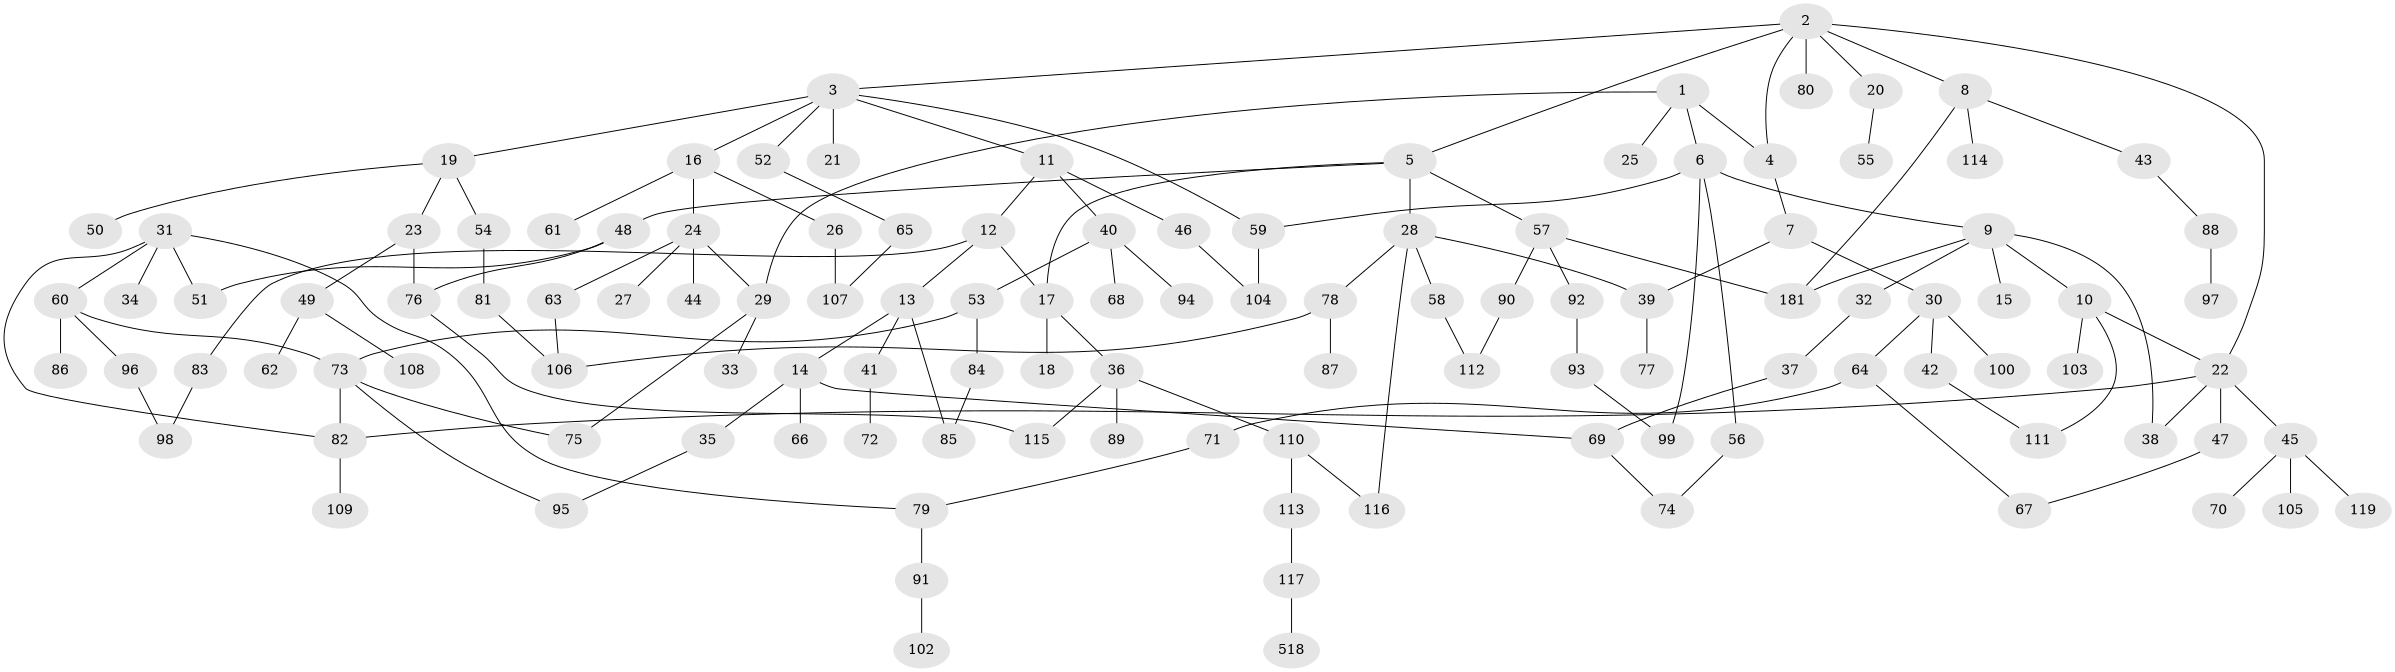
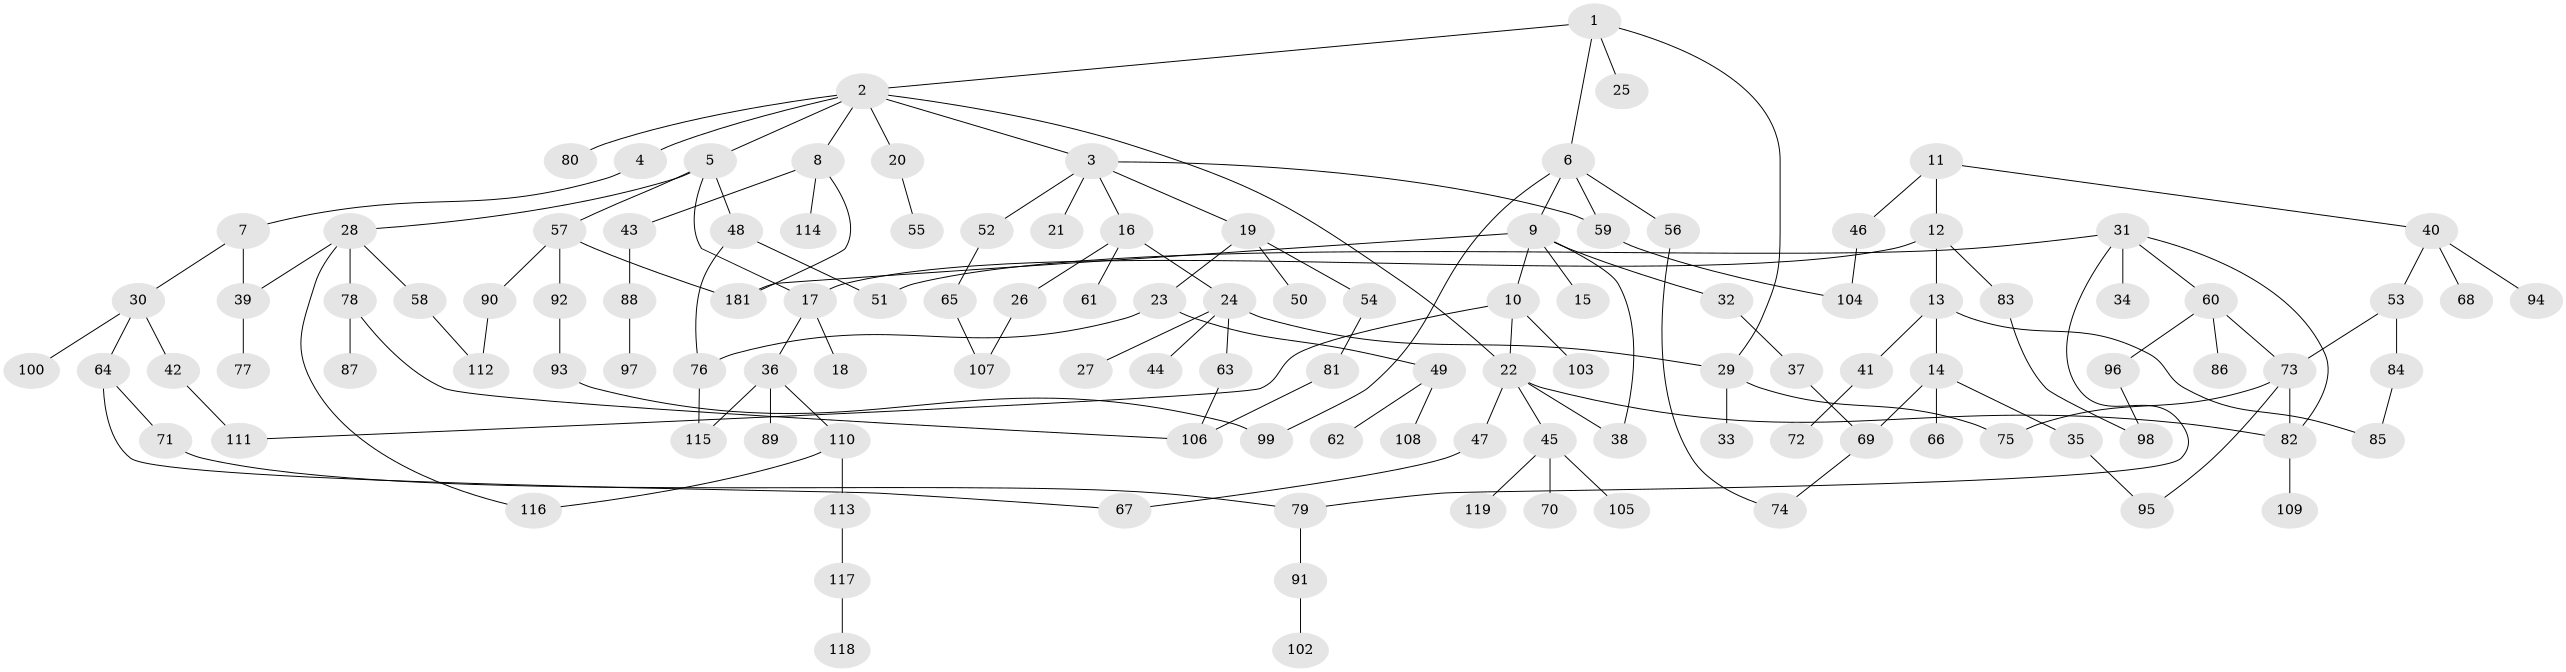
(940, 126) -> none
(1727, 126) -> (1229, 56)
(1292, 650) -> (842, 650)
